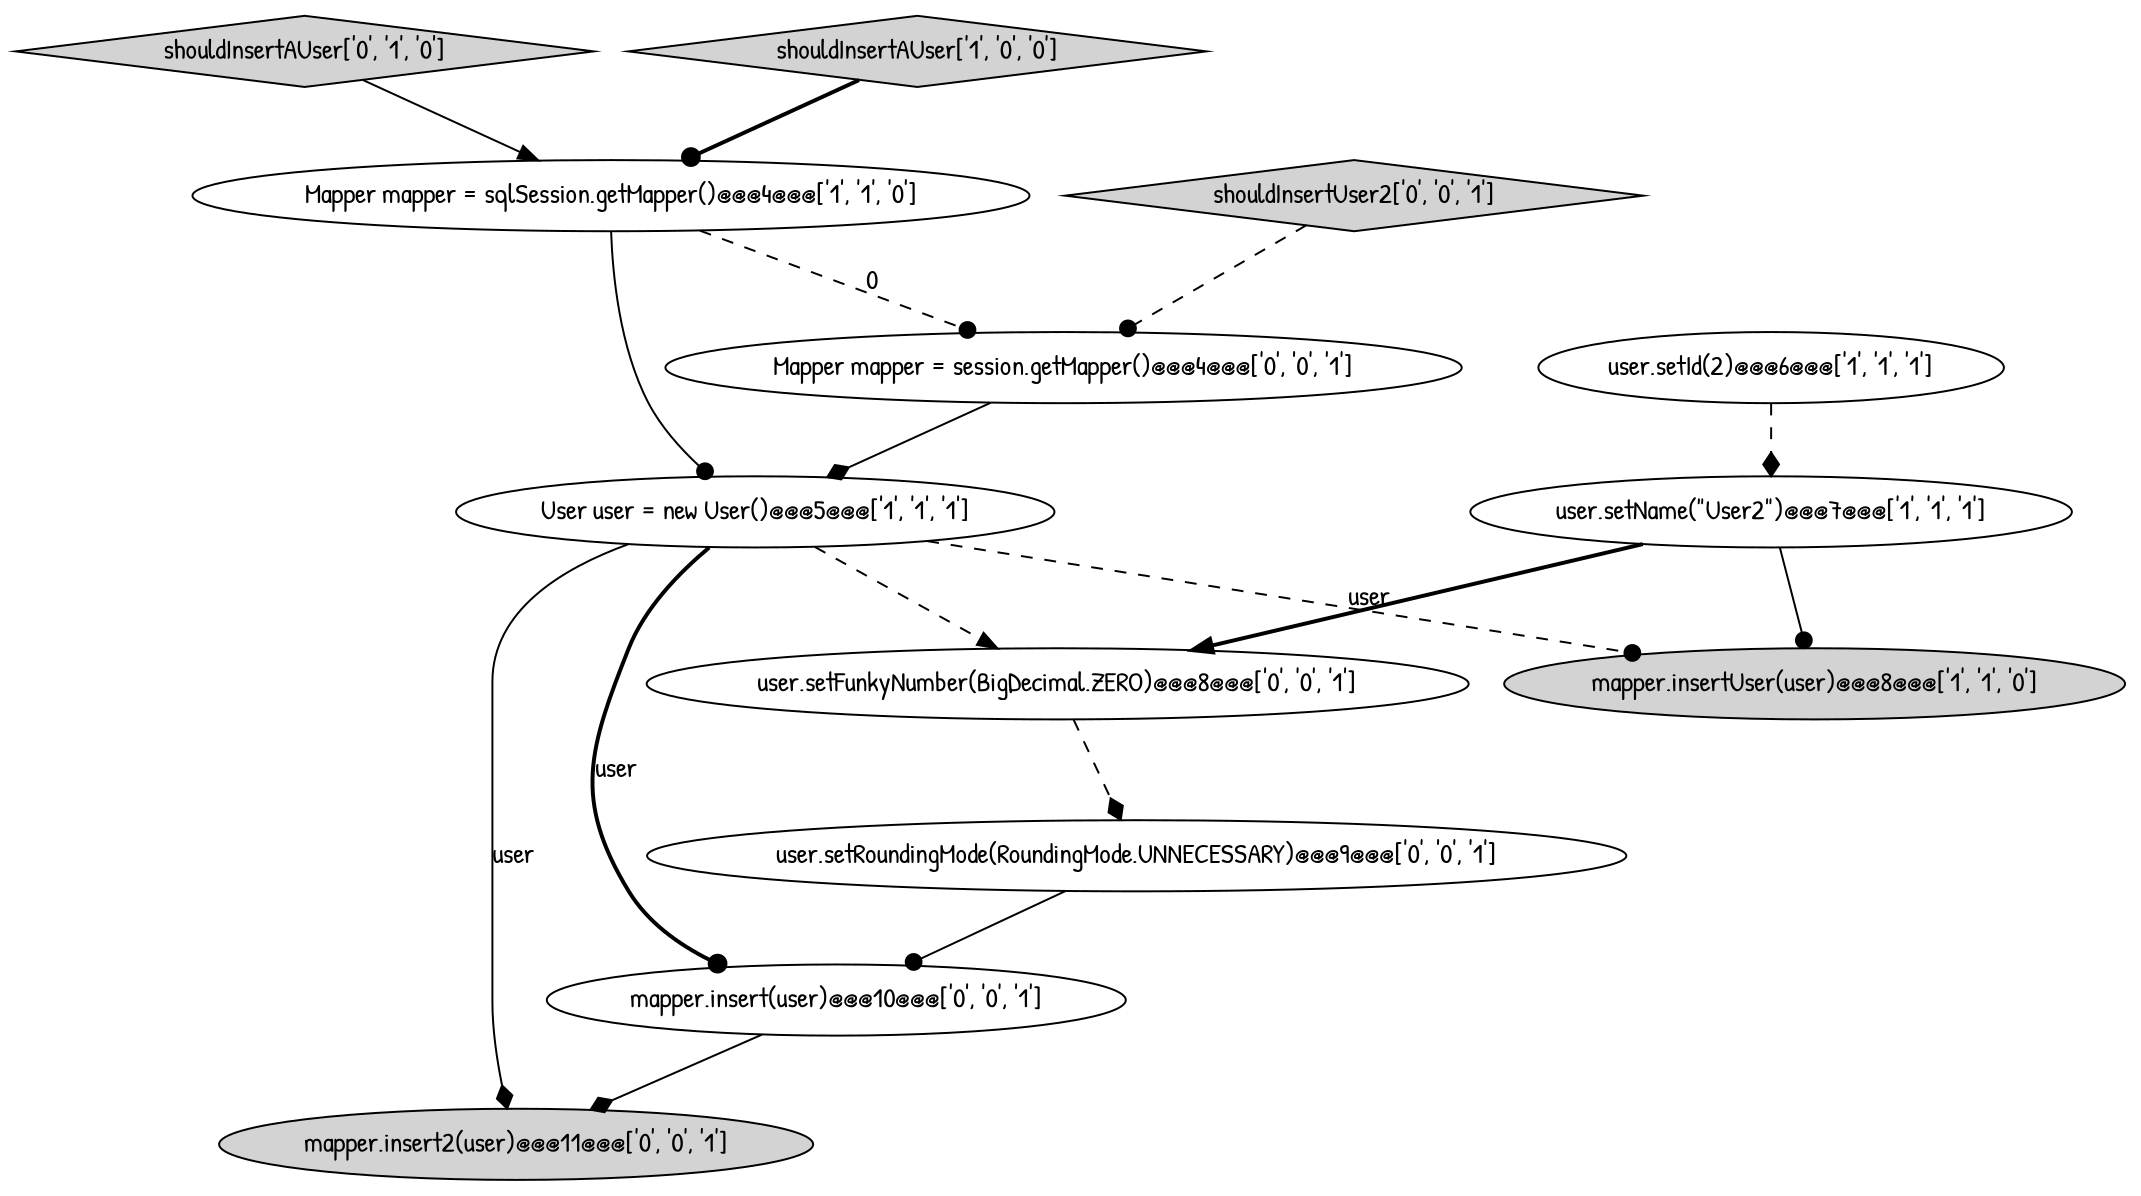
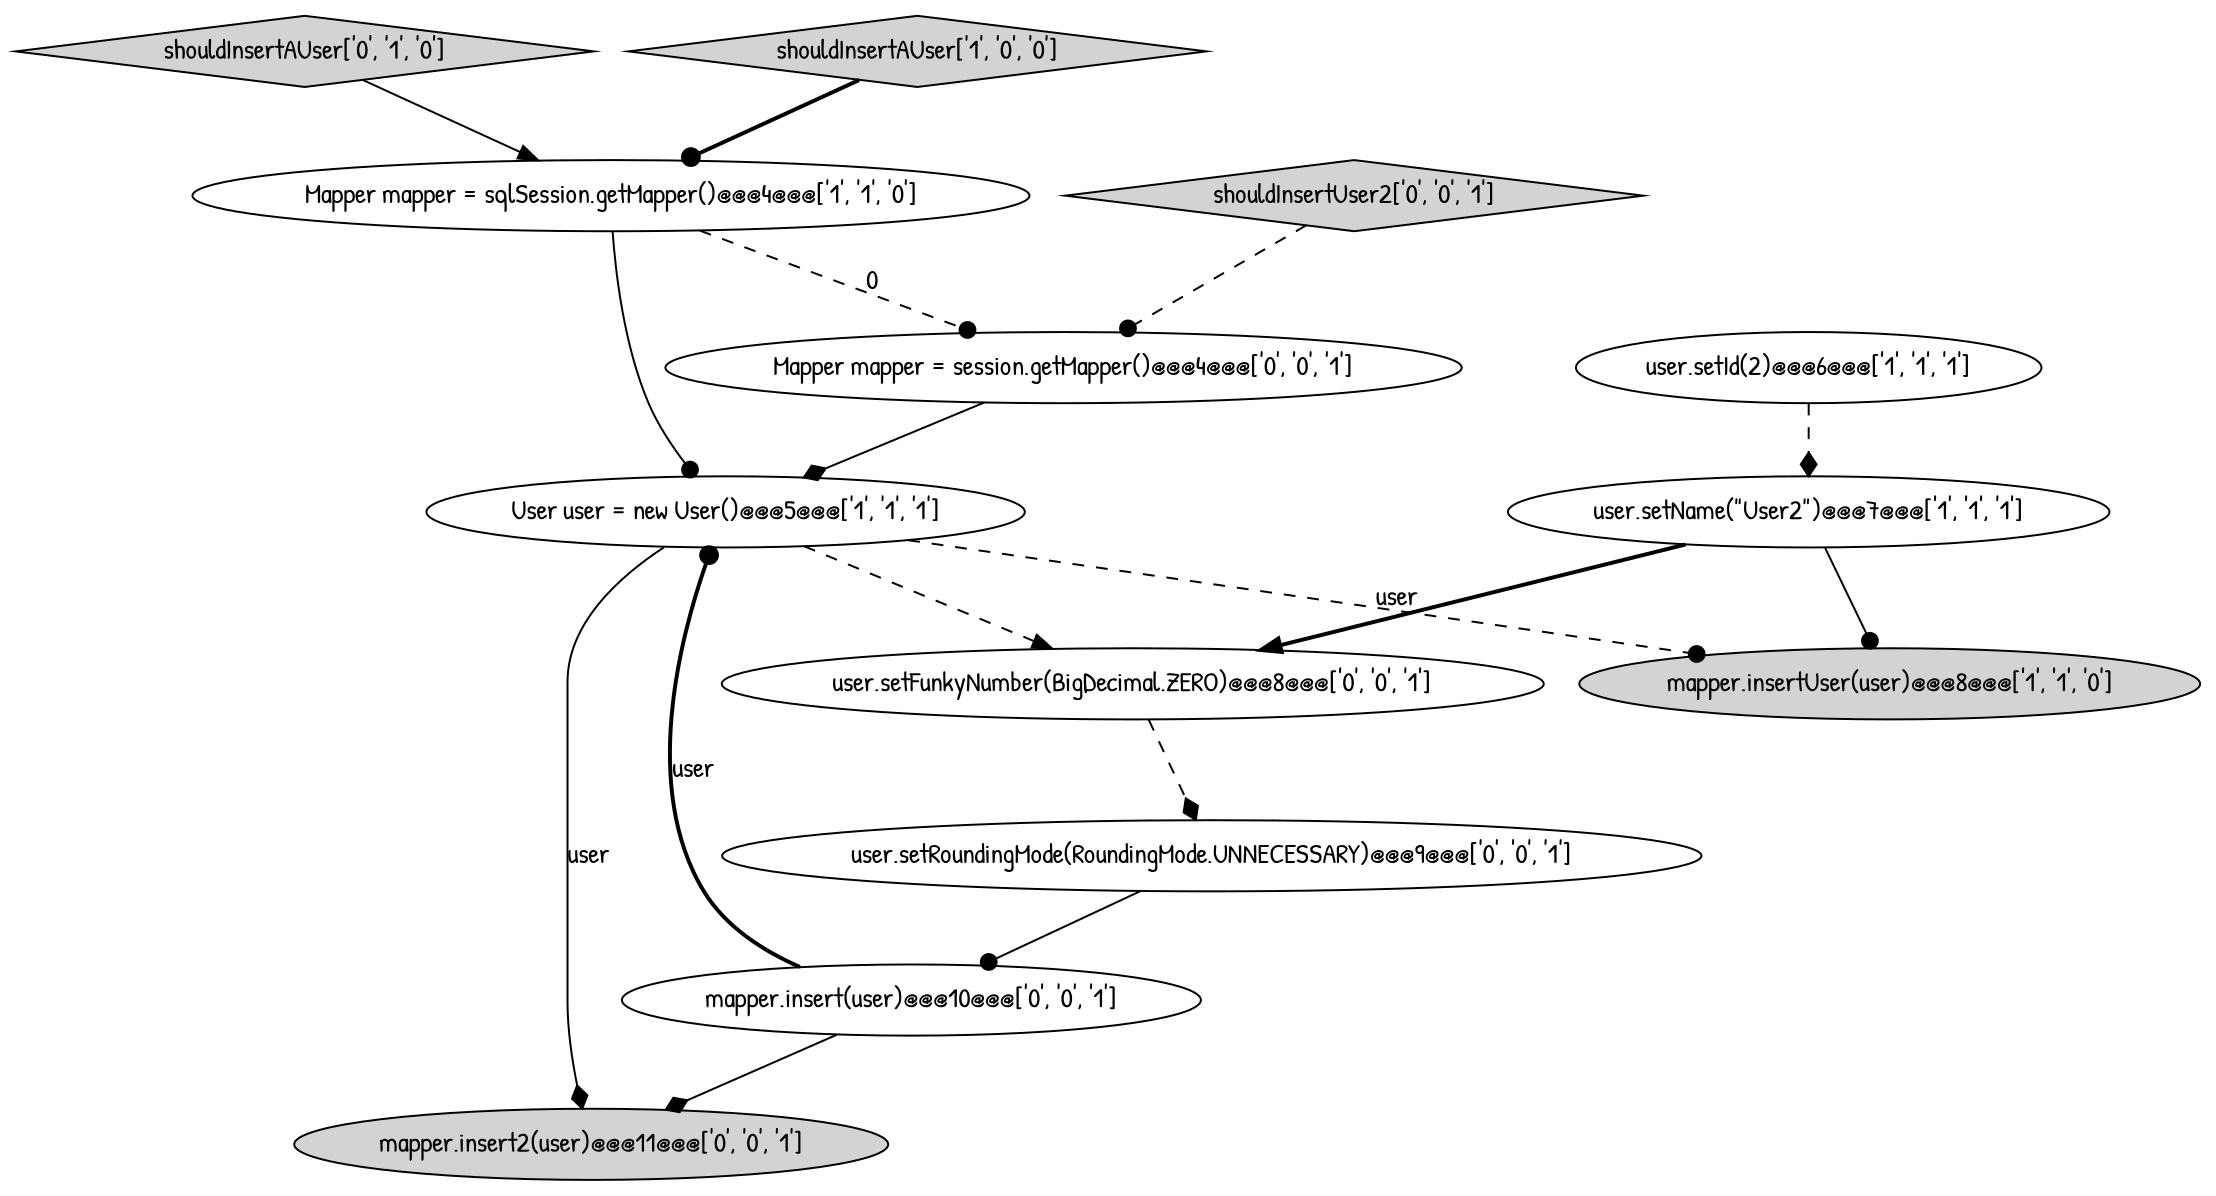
(595, 760) -> (672, 790)
